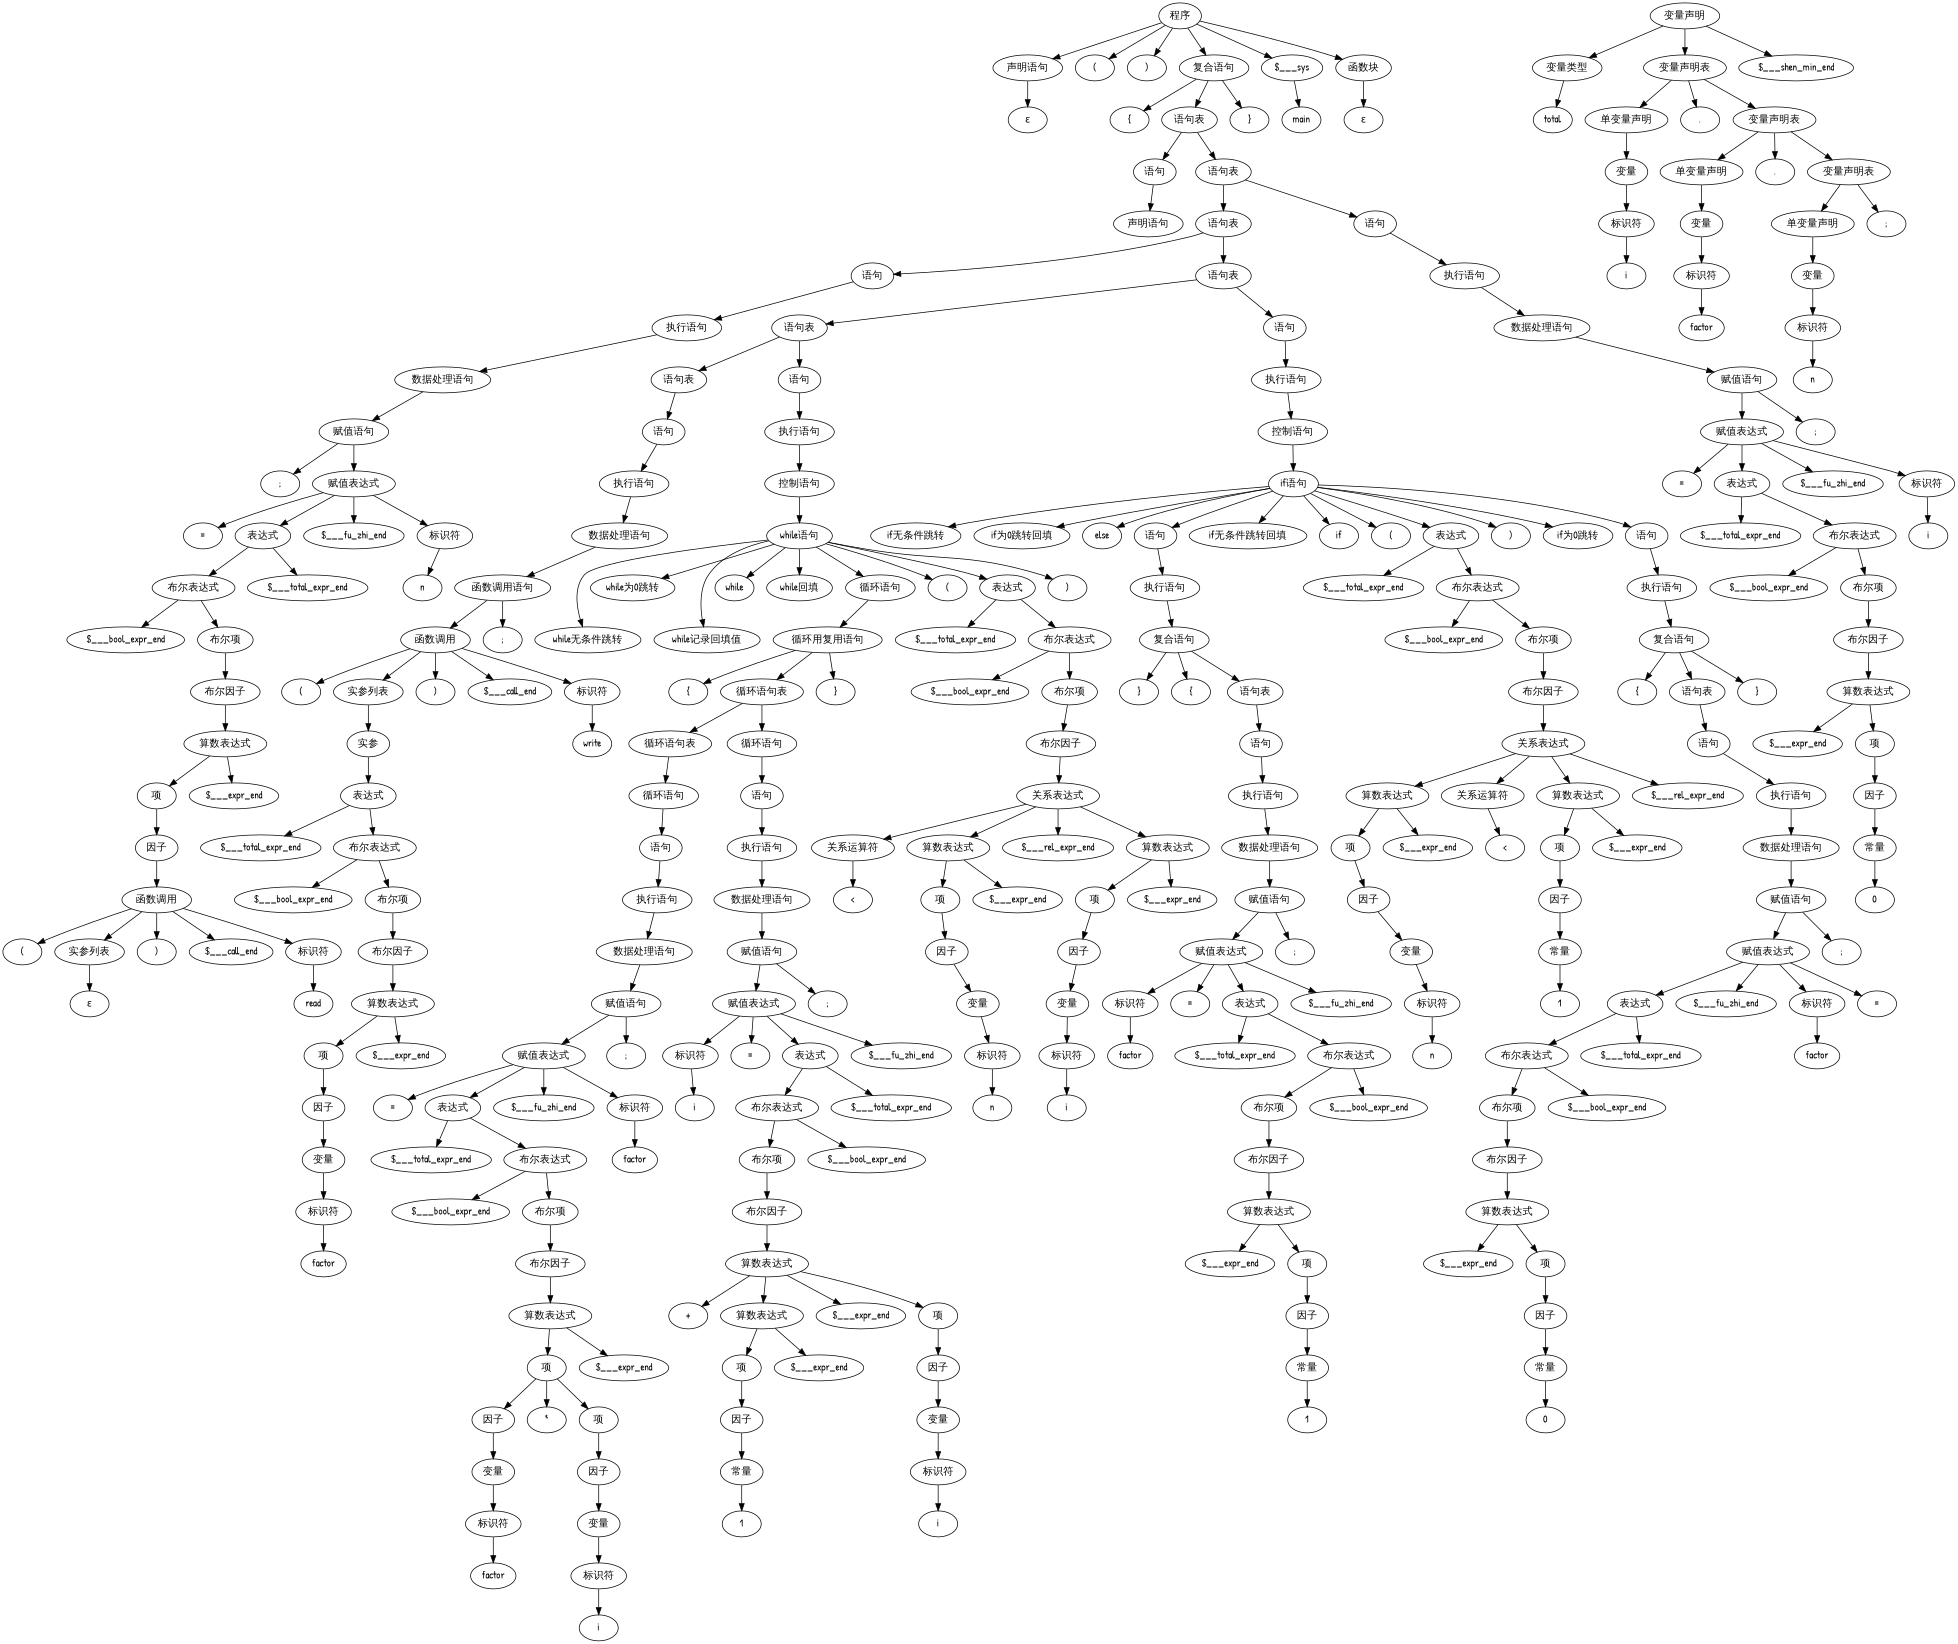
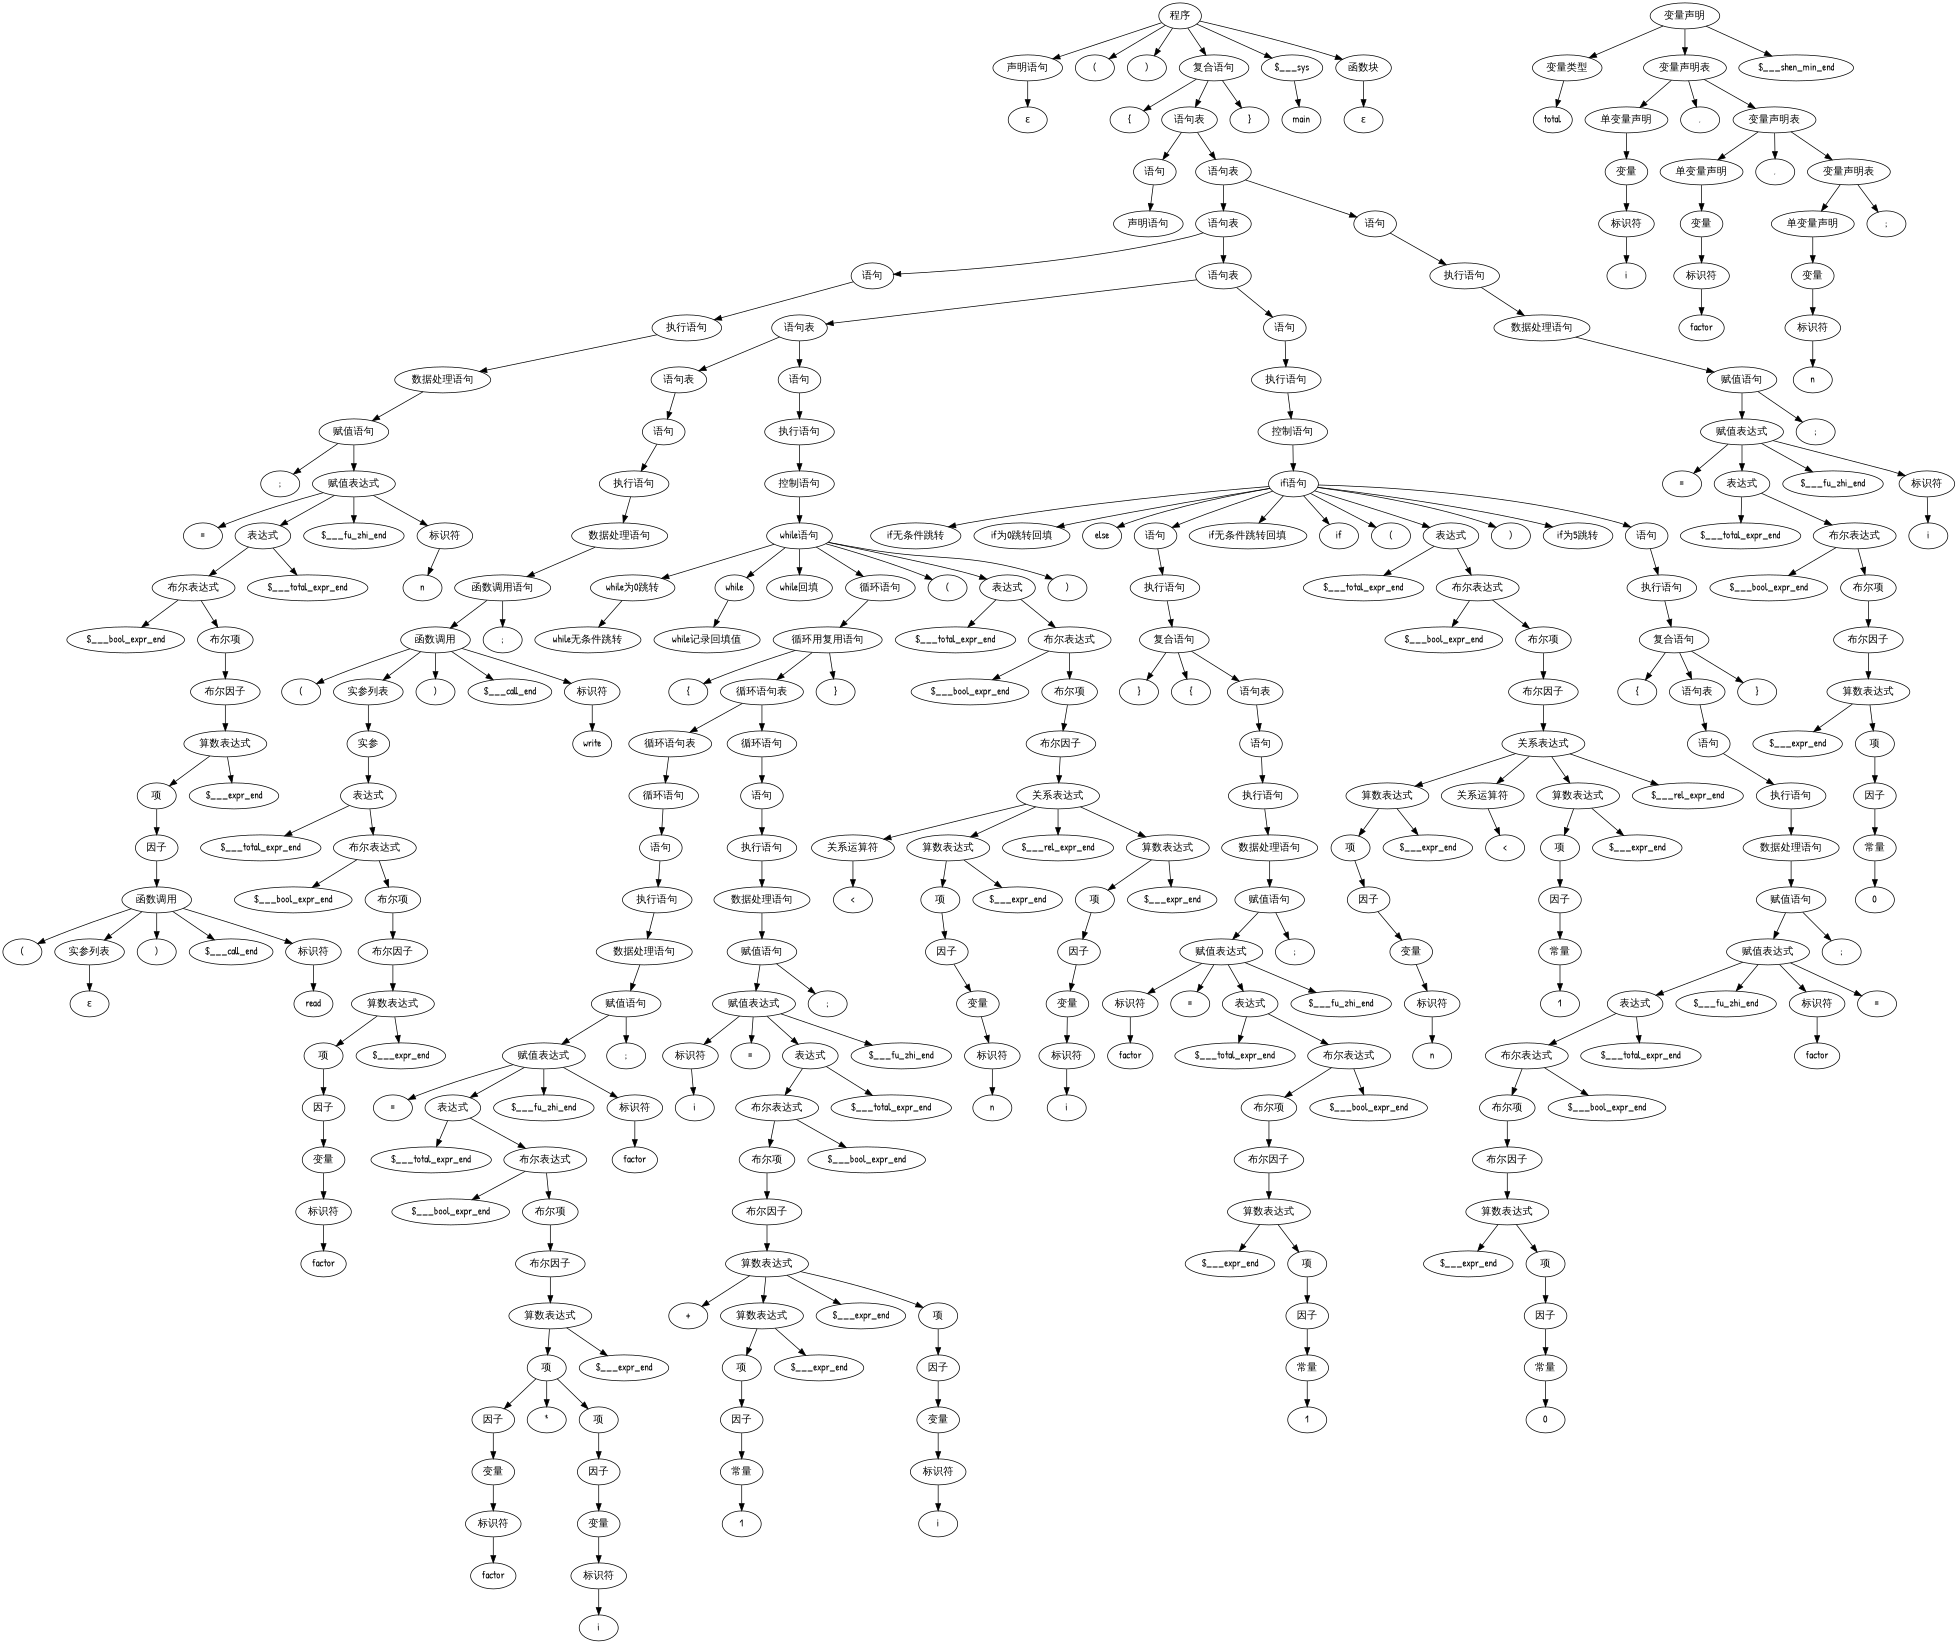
(1578, 536) -> (1578, 536)
(652, 556) -> (613, 611)
(714, 568) -> (723, 610)
